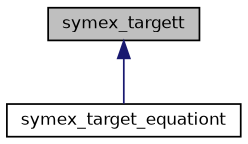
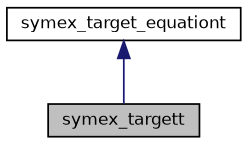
(124, 81) -> (124, 81)
